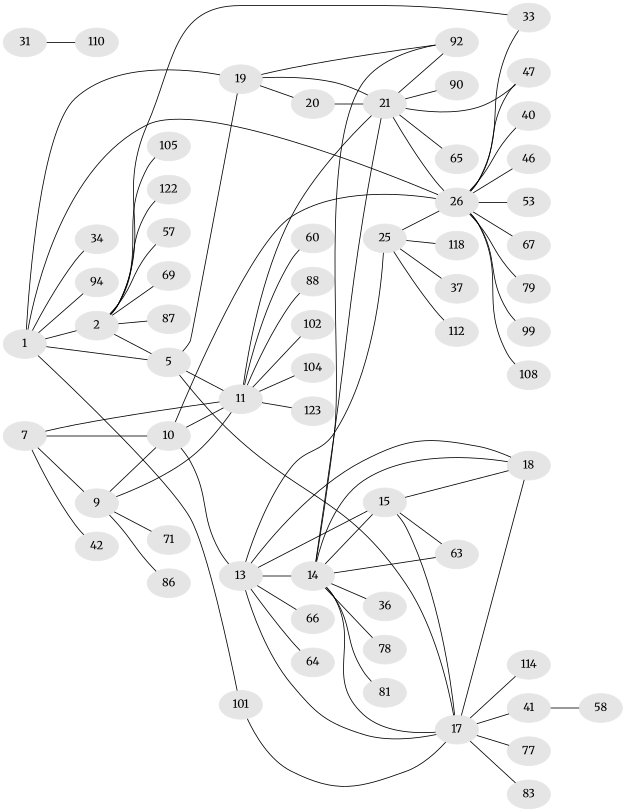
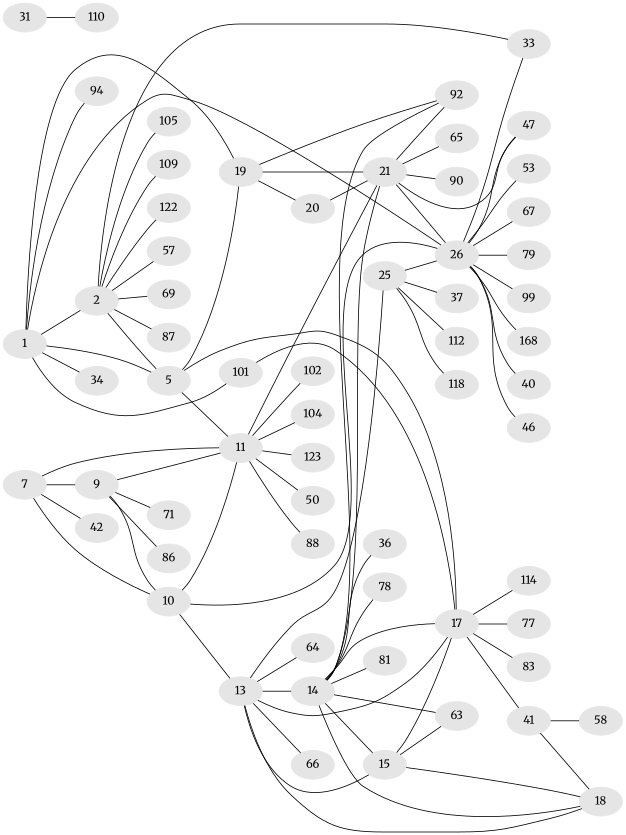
none -> (169, 165)
(313, 238) -> (313, 501)
(529, 375) -> (529, 342)
(493, 598) -> (565, 761)
